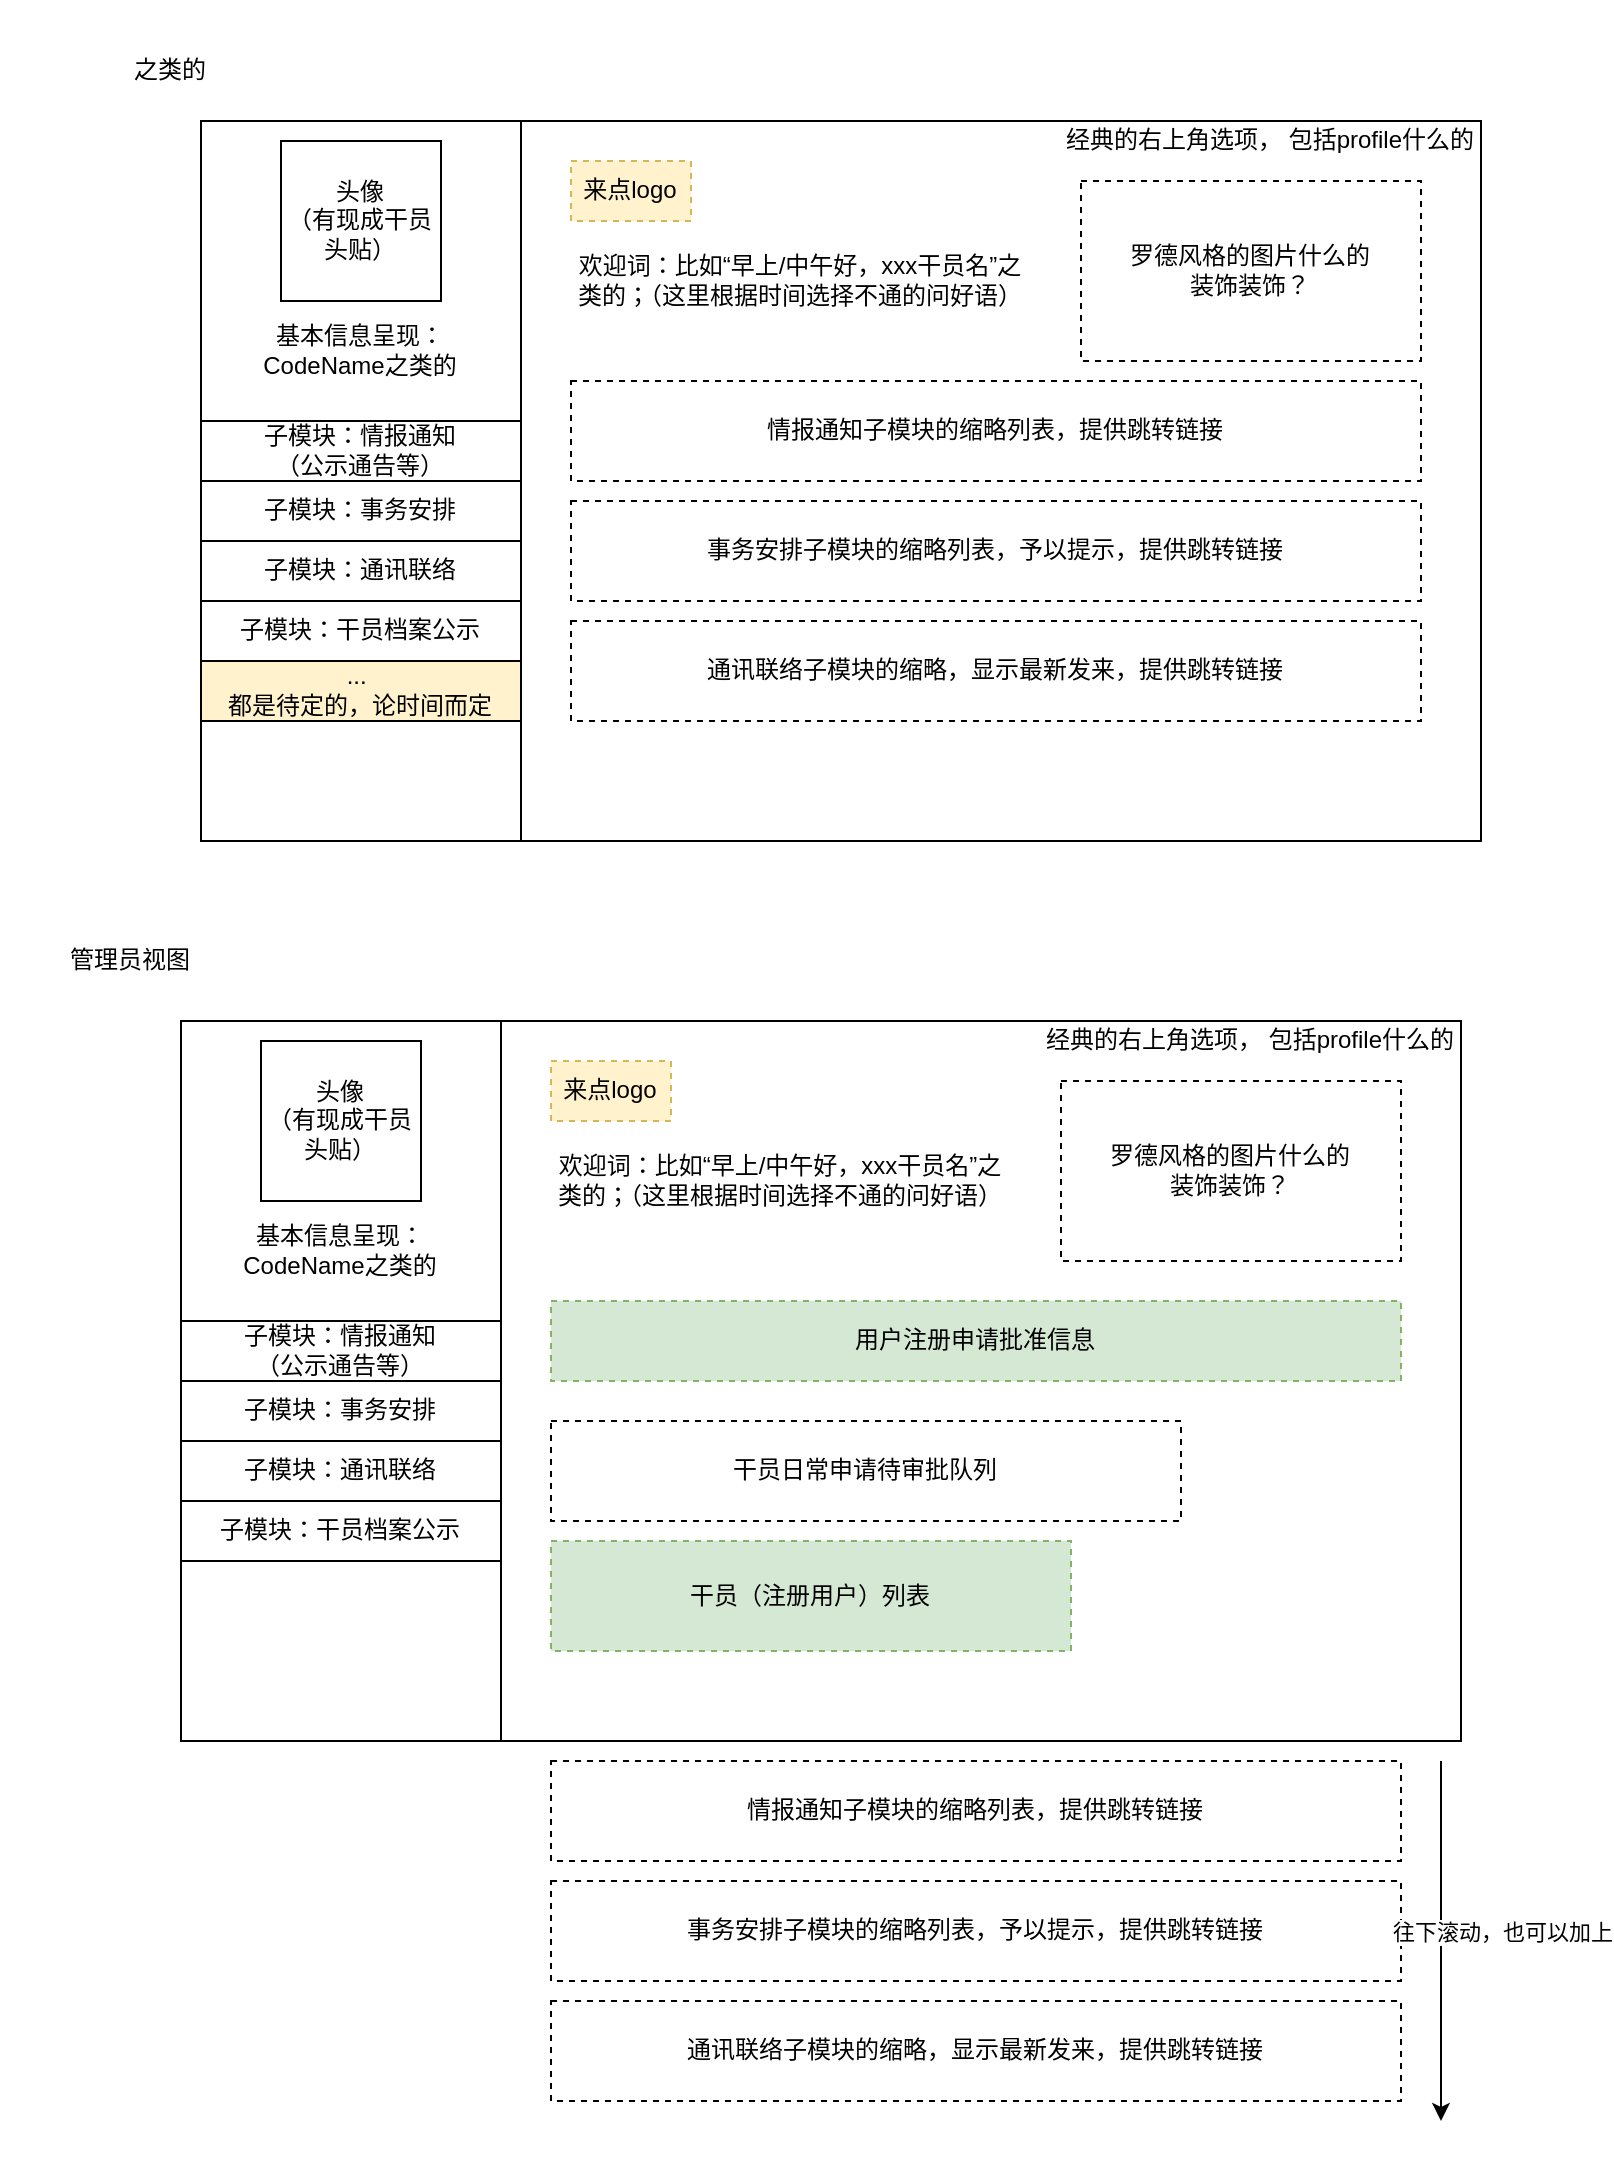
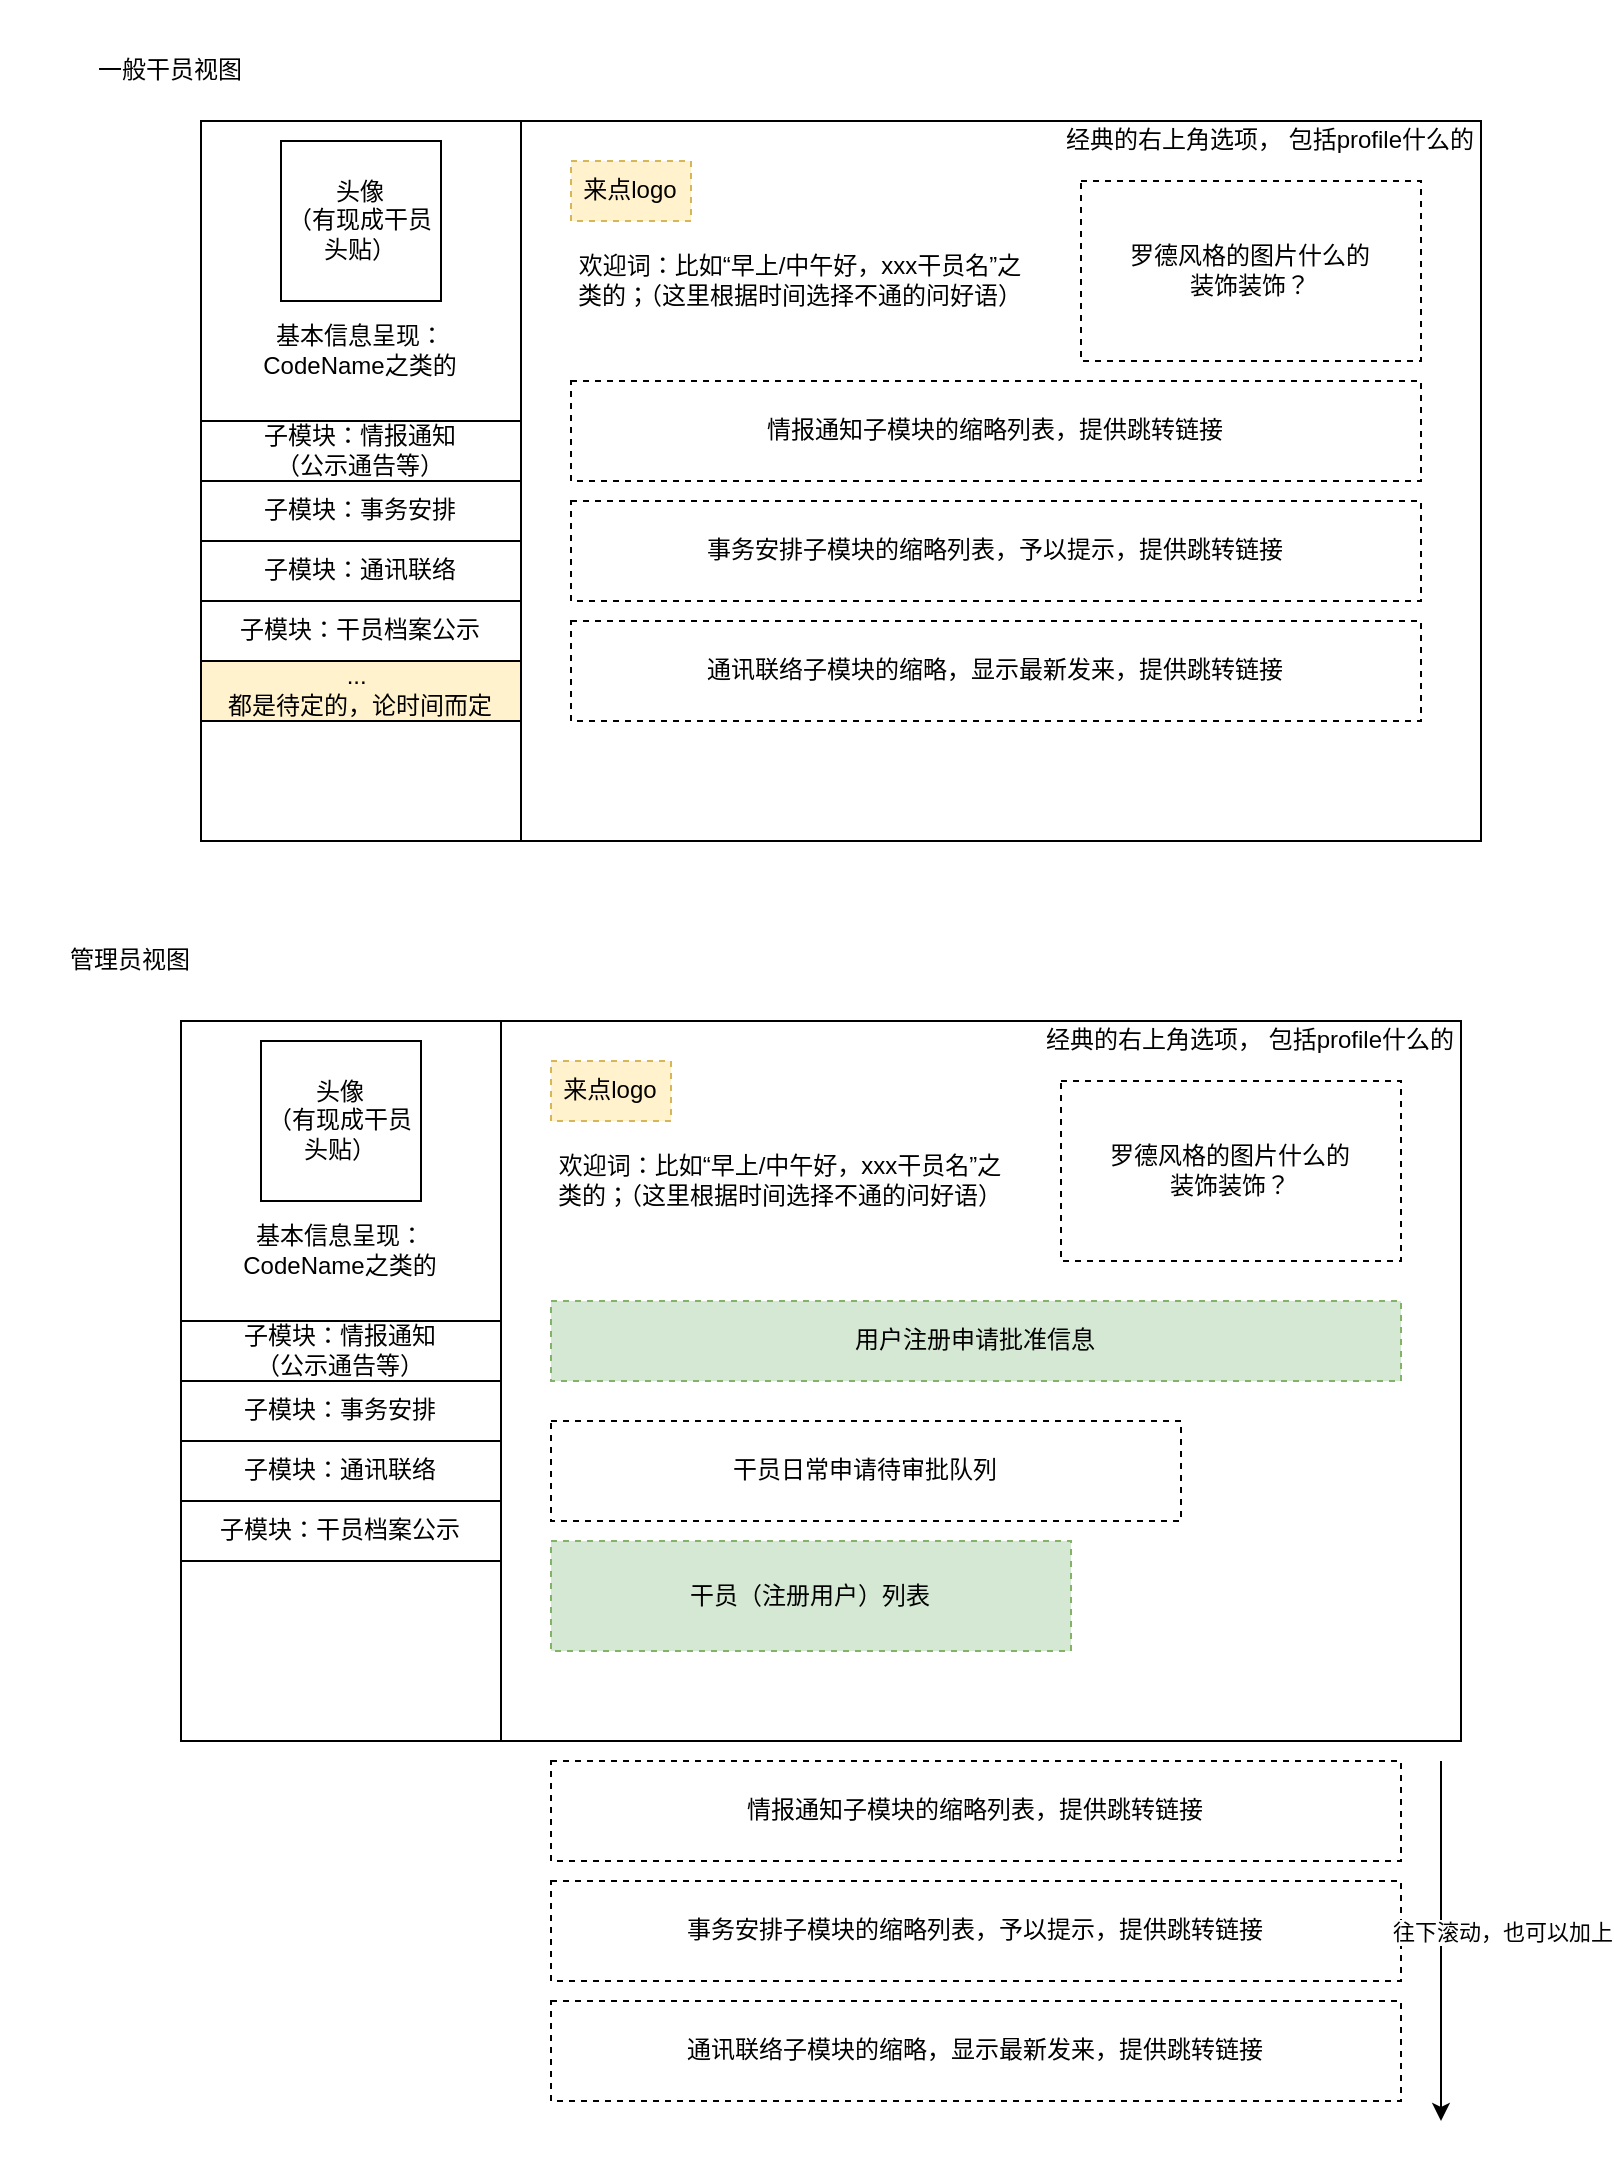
(171, 71) -> (171, 71)
